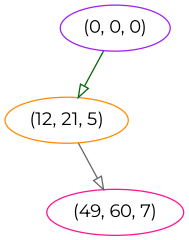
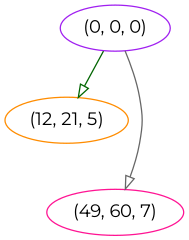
(88, 161) -> (142, 113)
